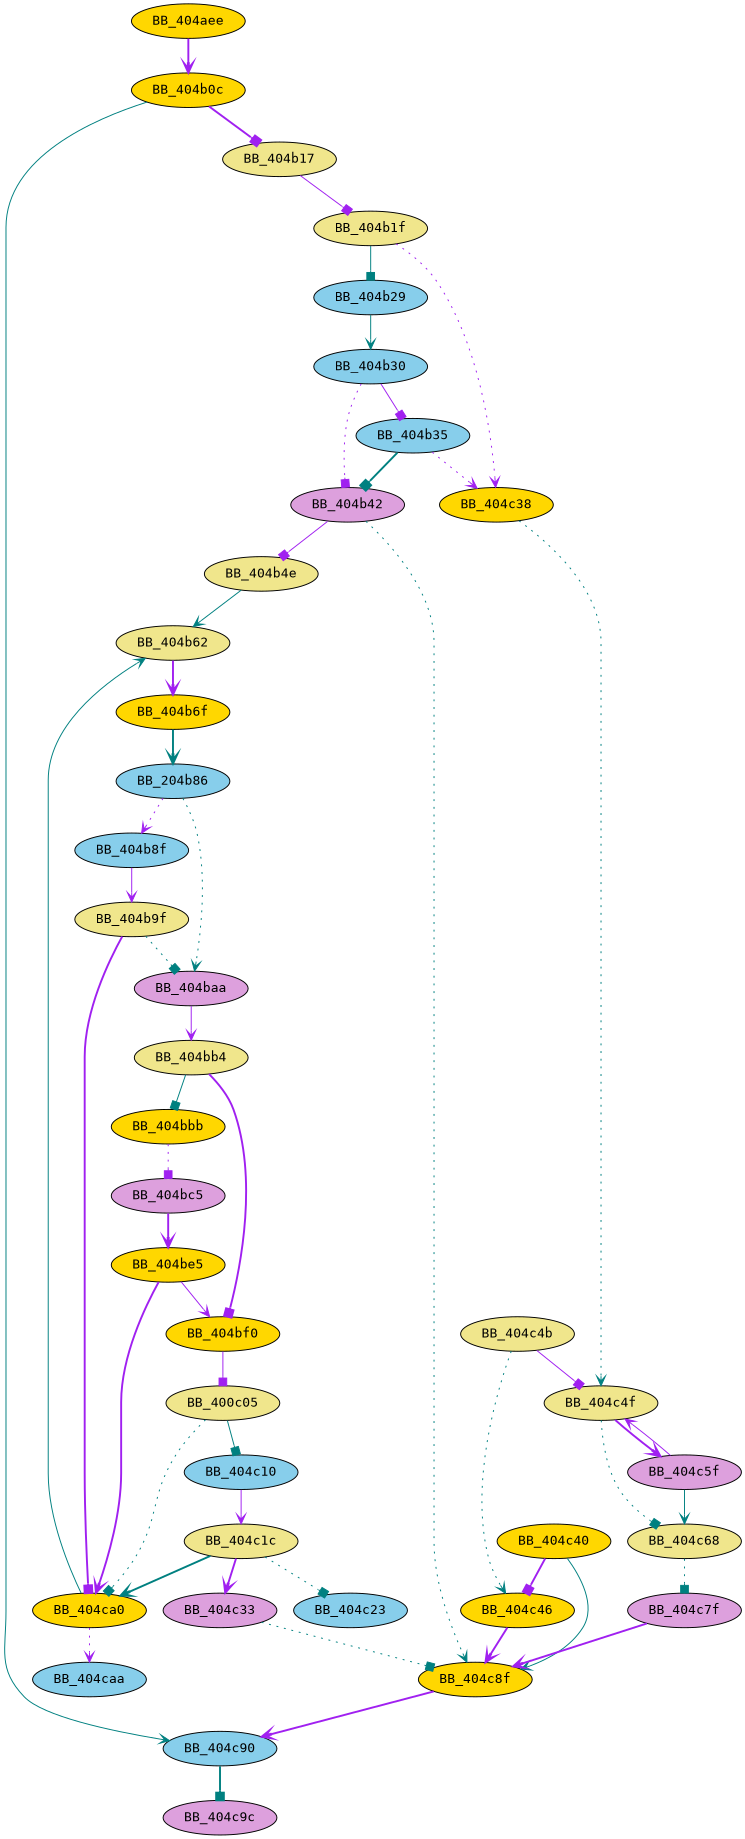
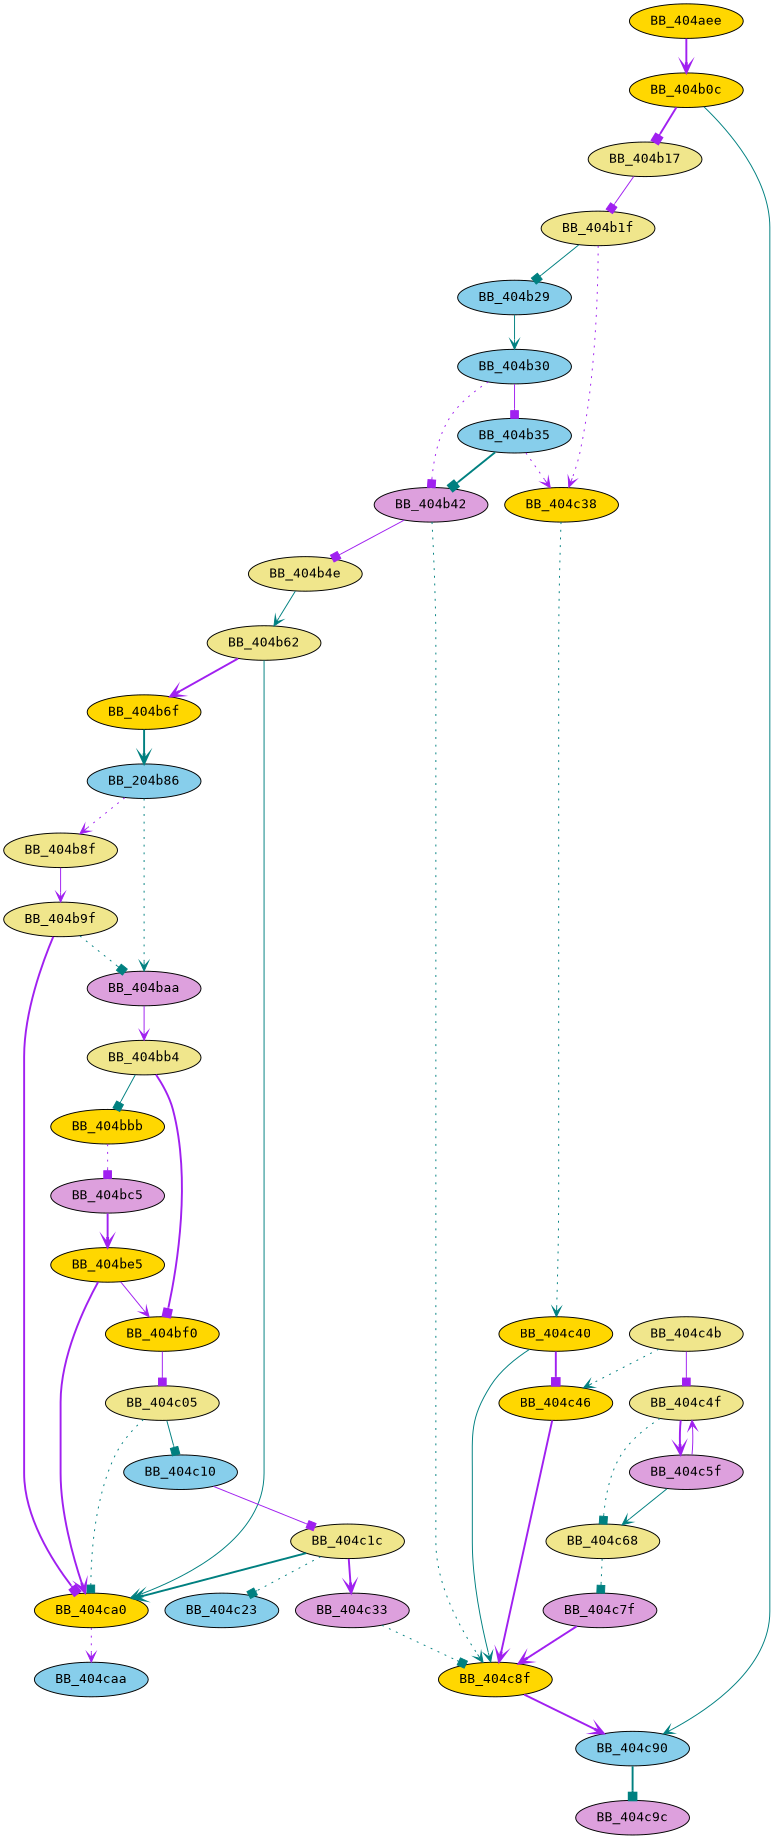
(132, 850) -> (61, 850)
(601, 933) -> (559, 915)
(48, 1113) -> (264, 1159)
(223, 1403) -> (162, 1403)
(241, 1502) -> (264, 1507)
